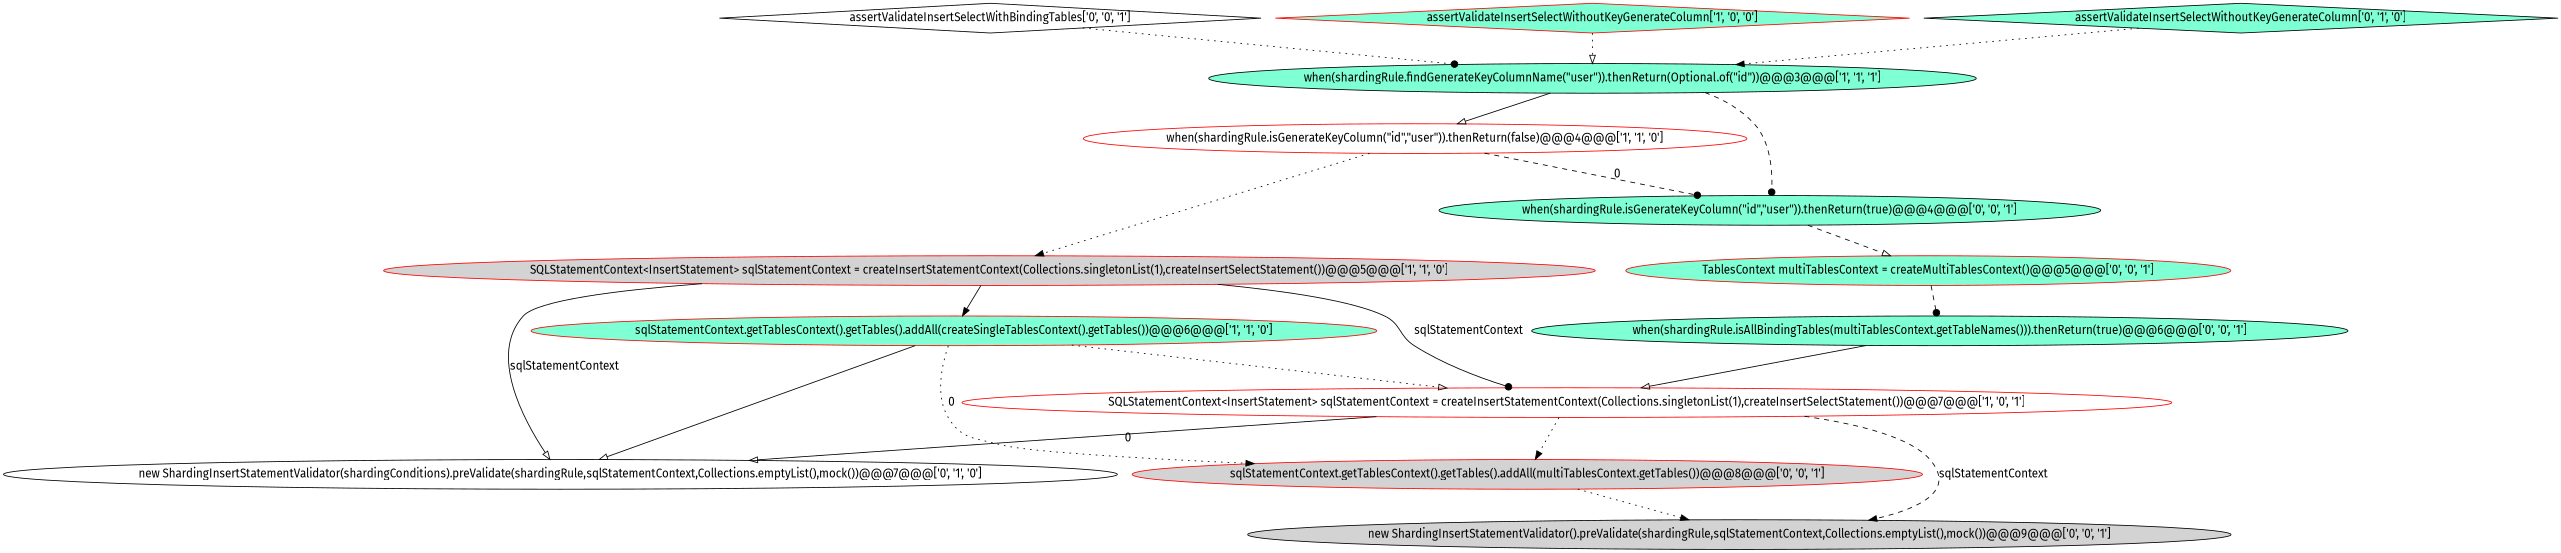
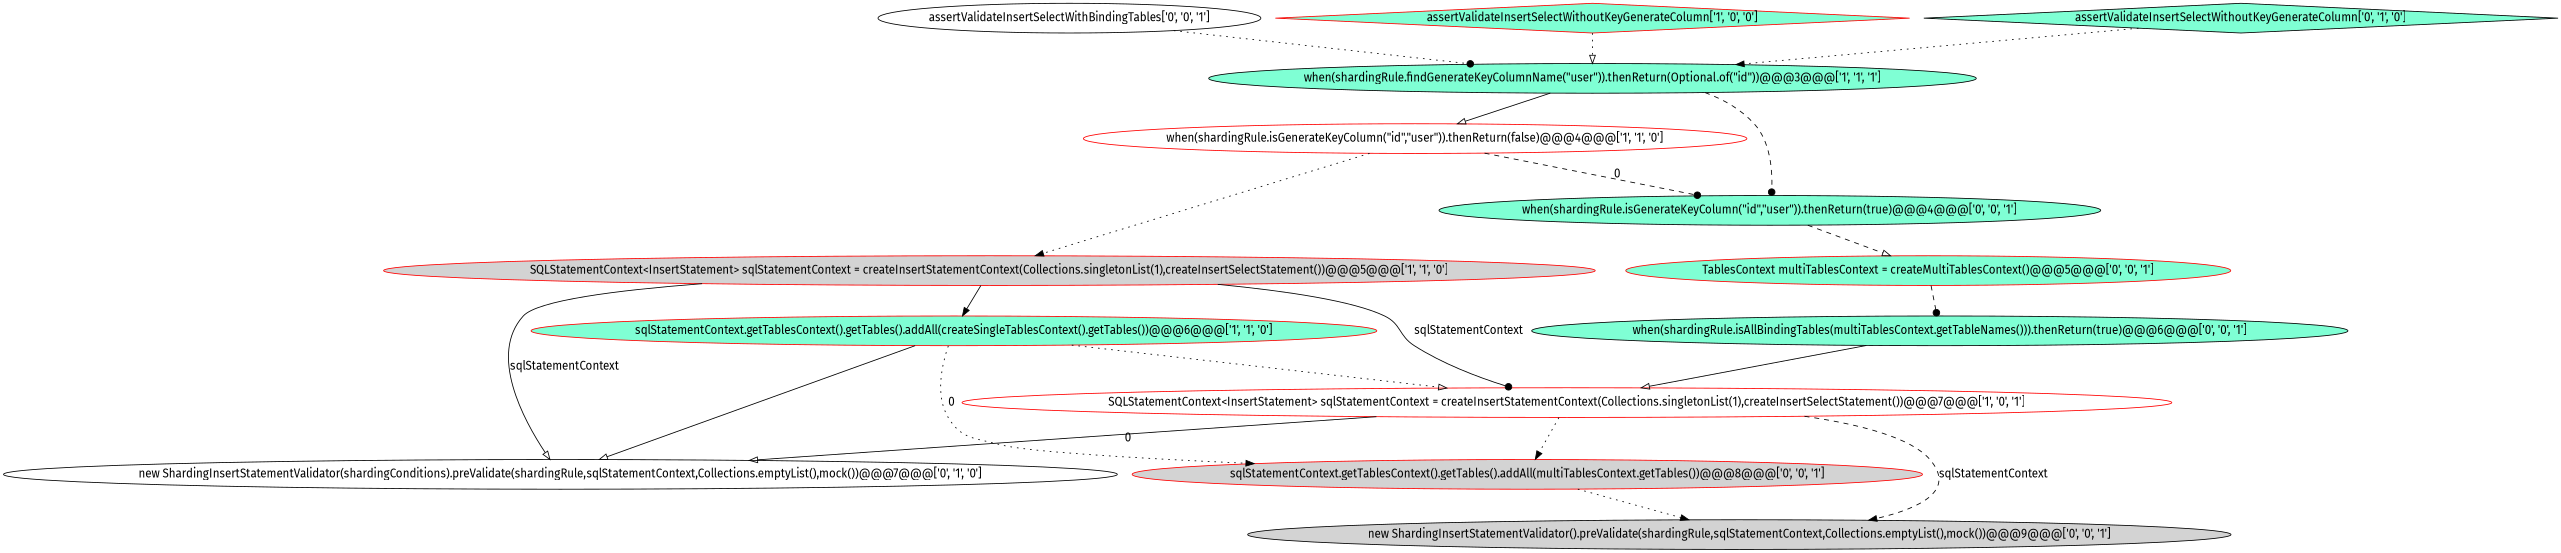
(990, 18) -> (1069, 18)
